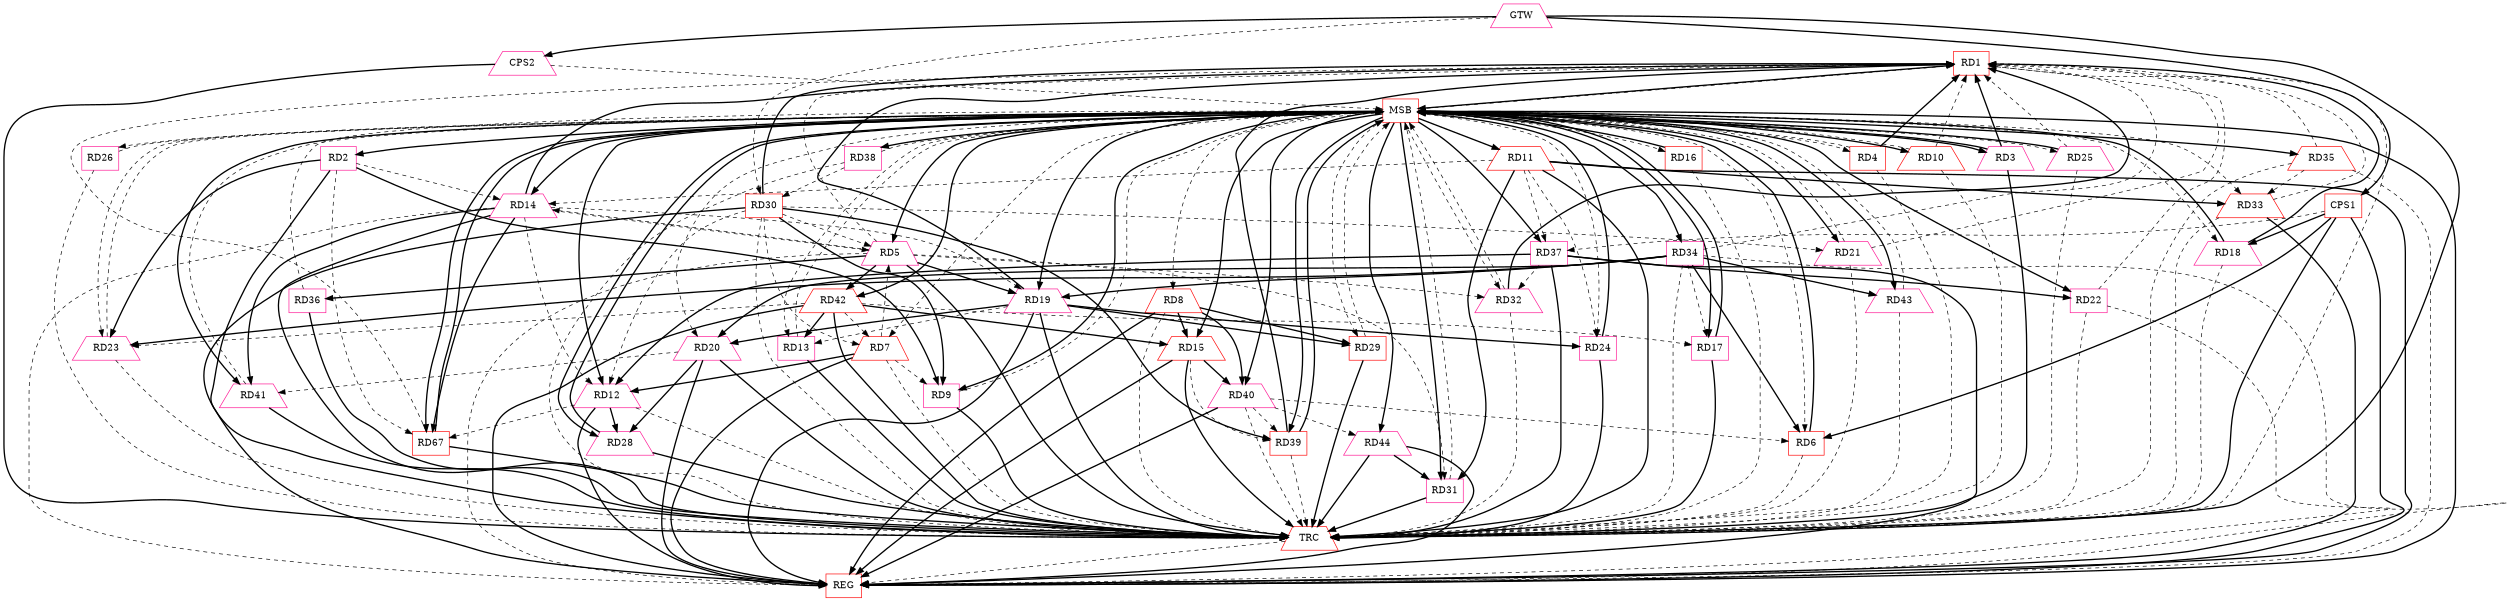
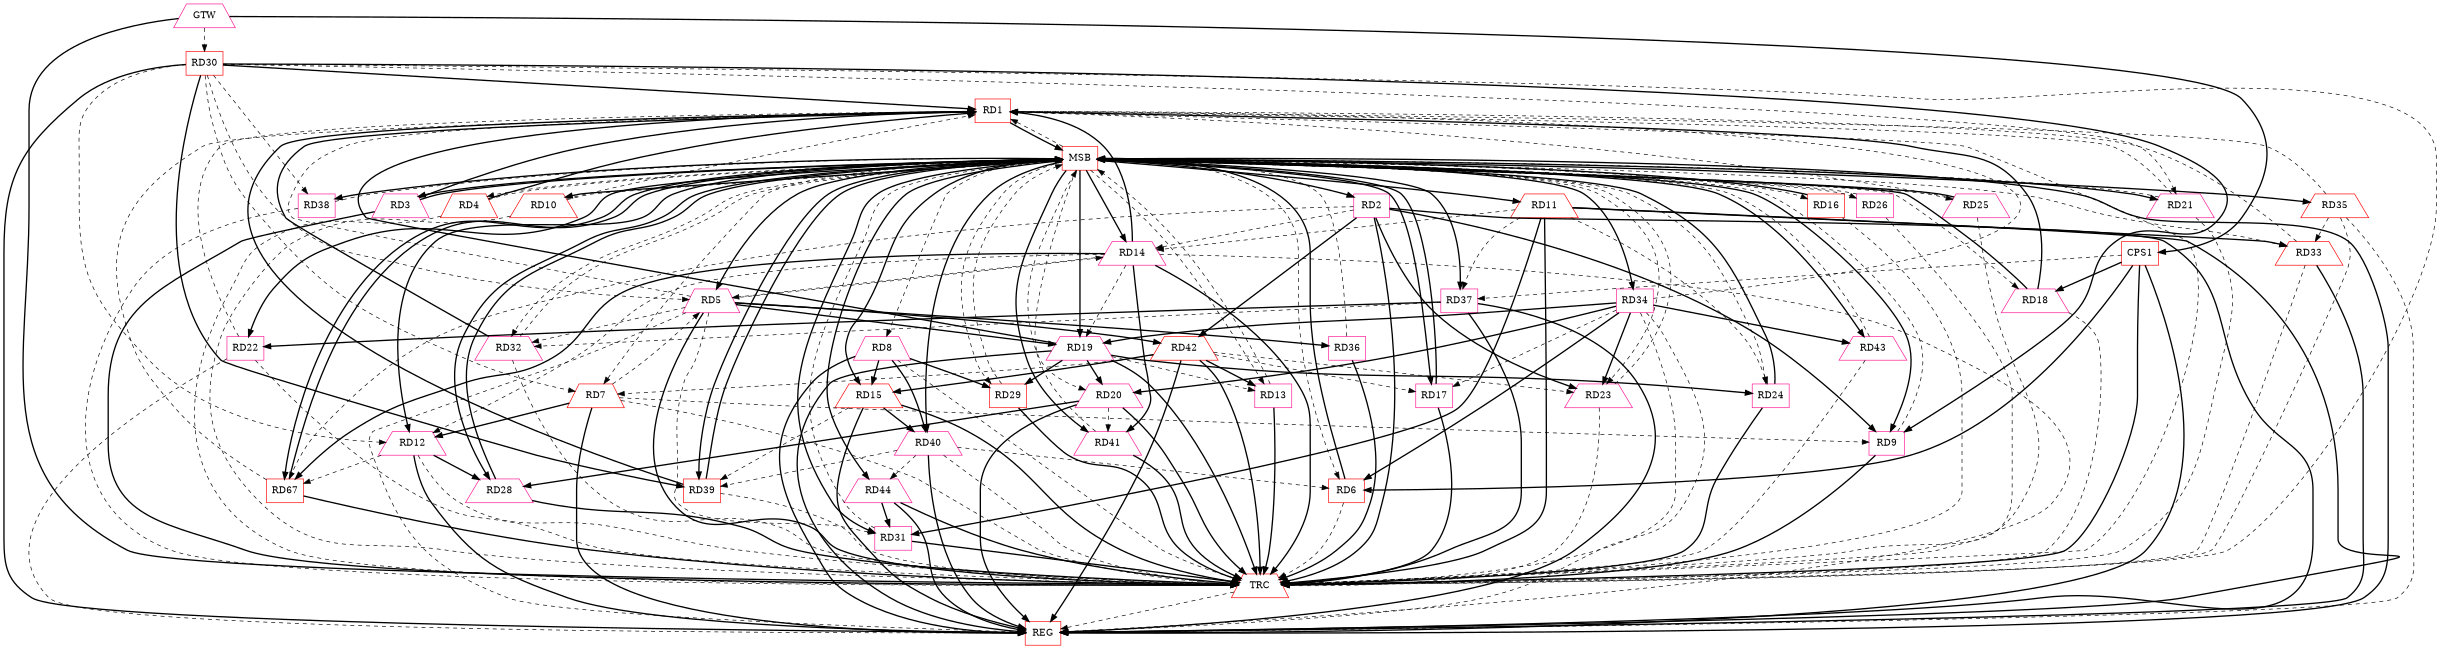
(522, 63) -> none
(988, 143) -> (1281, 275)
(1868, 158) -> (469, 206)
(815, 181) -> (258, 132)
(1013, 268) -> none
(1174, 301) -> (882, 348)
none -> (2309, 561)
